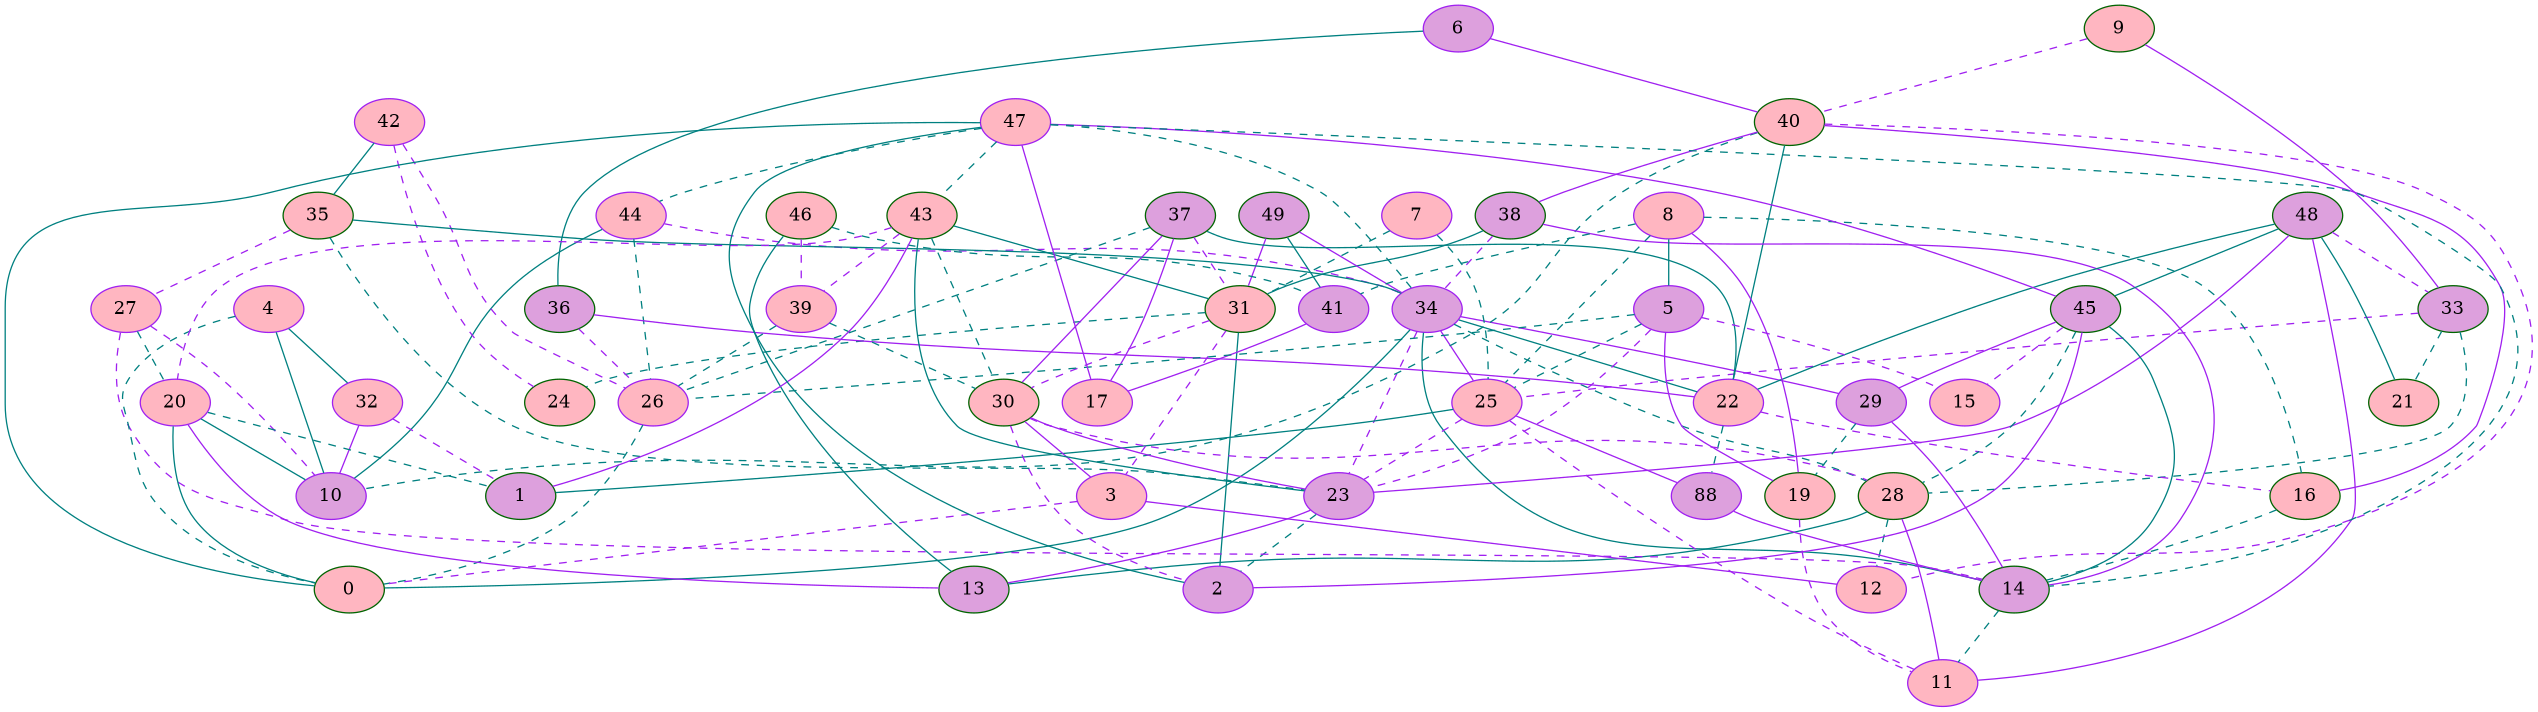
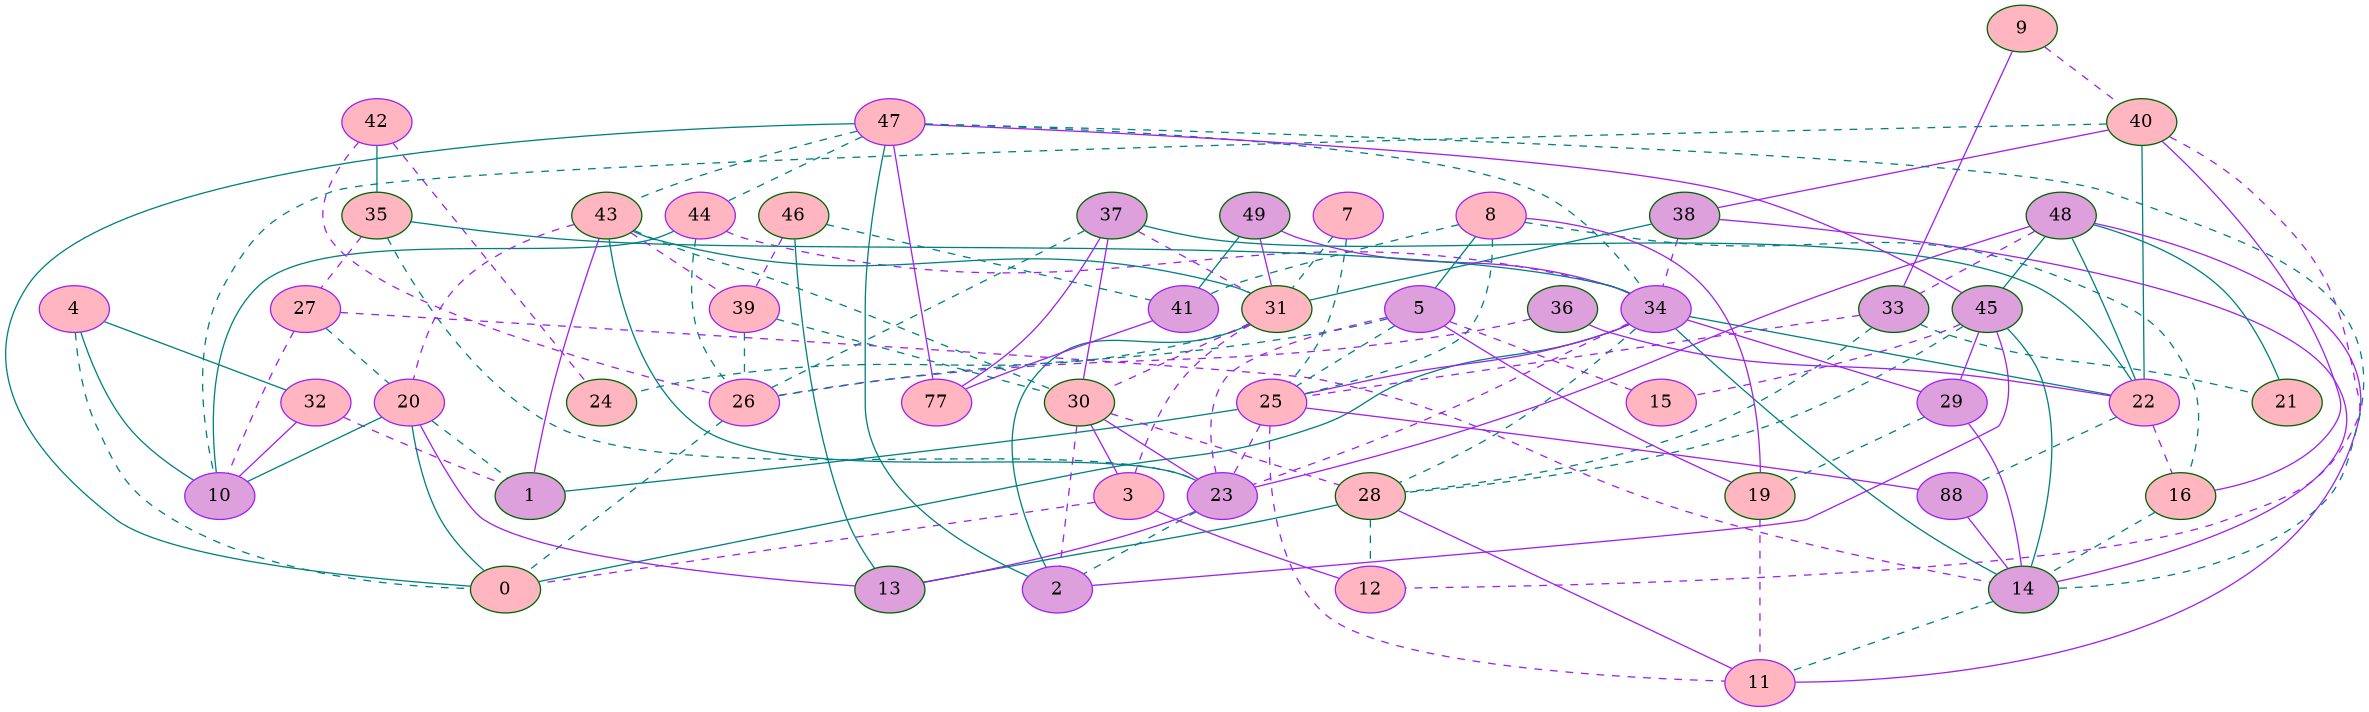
(1458, 29) -> none
(1097, 403) -> (937, 403)
